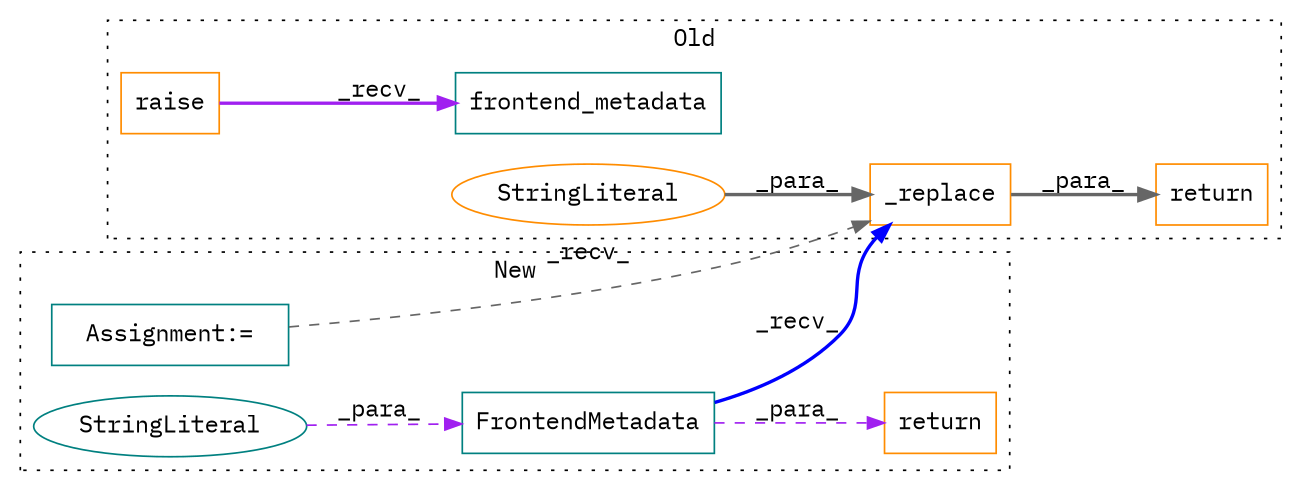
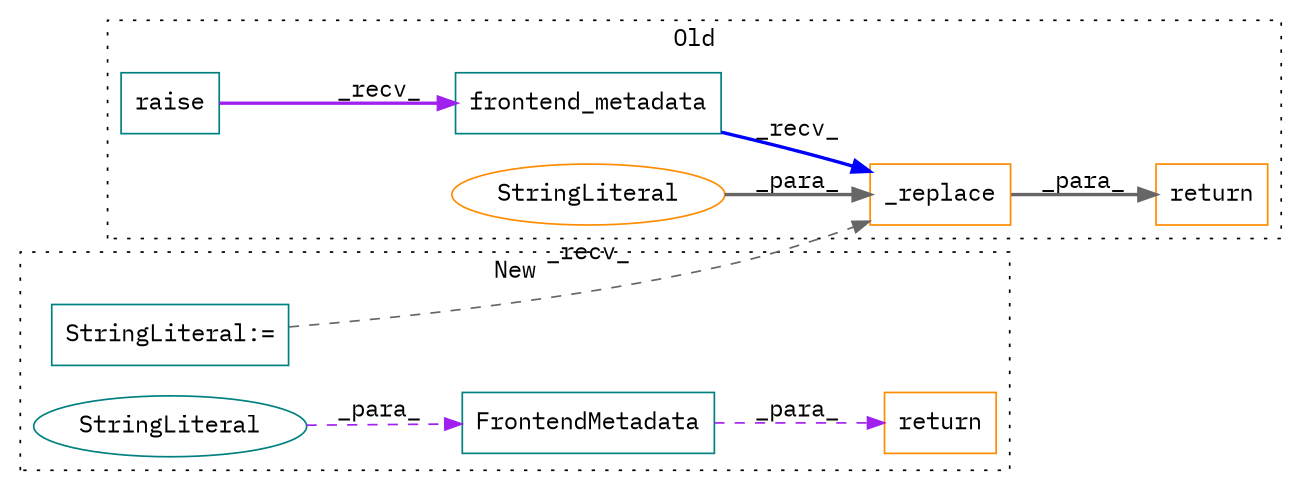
(170, 103) -> (170, 103)
(170, 335) -> (170, 335)
(826, 347) -> (787, 148)
